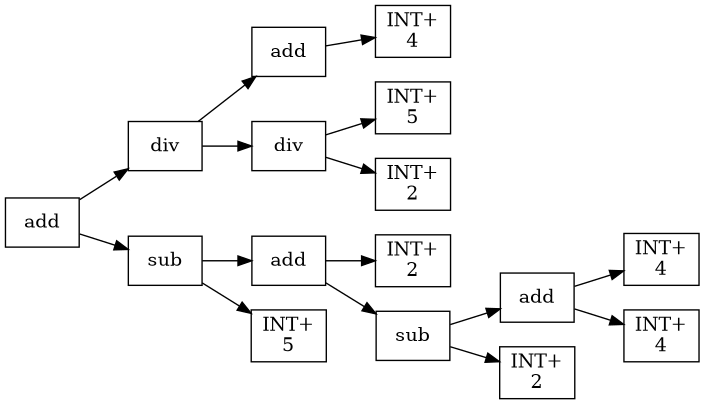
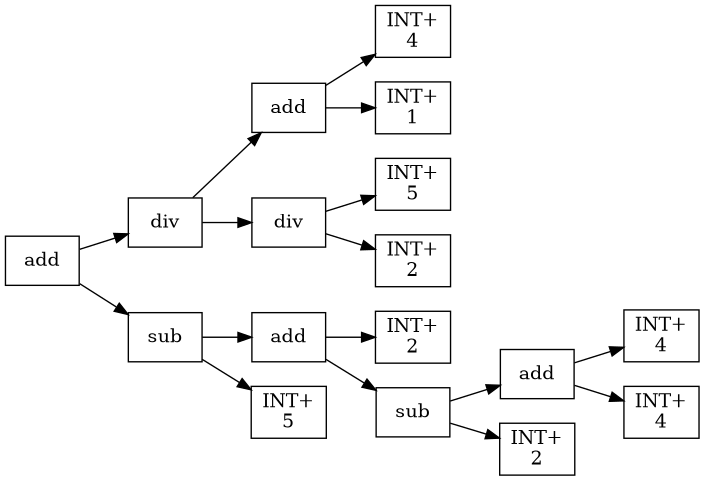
none -> (413, 108)
